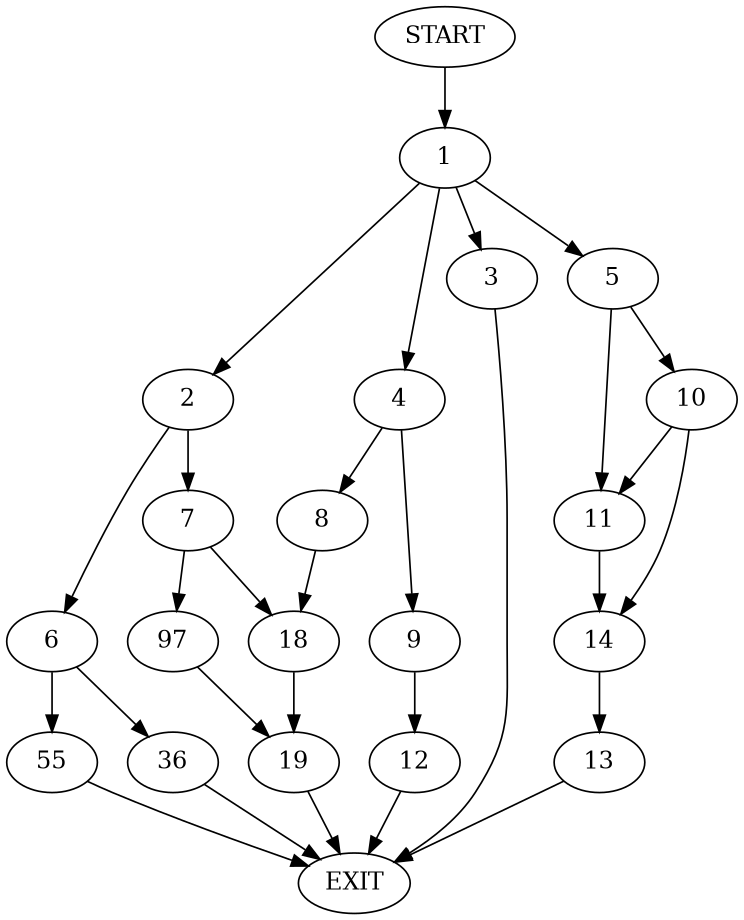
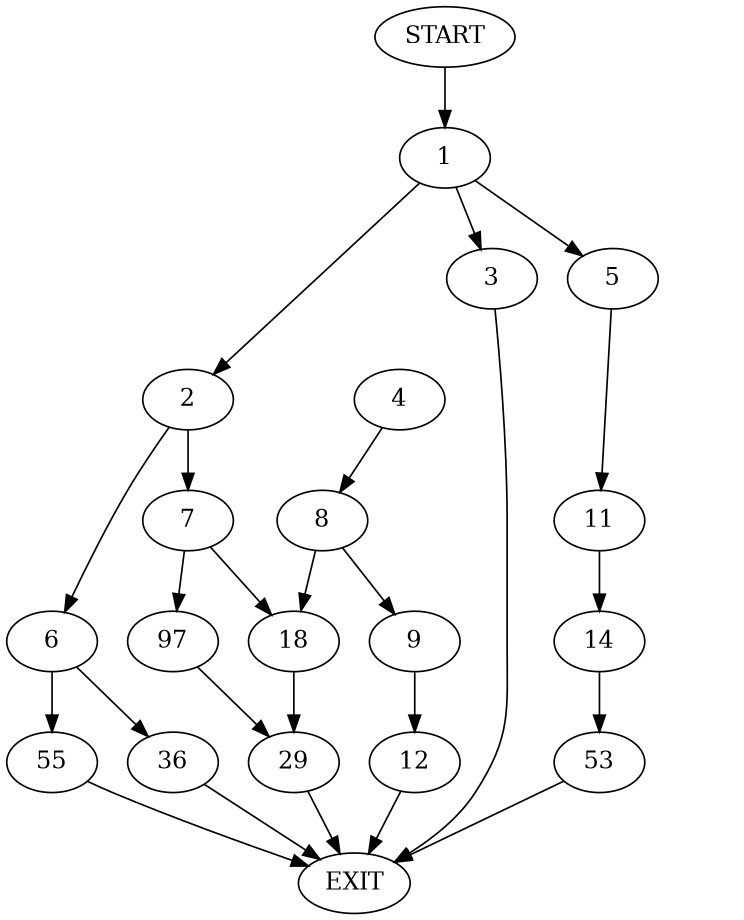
(424, 270) -> none
(692, 400) -> none
(407, 512) -> (363, 574)
(294, 762) -> (294, 762)
(599, 762) -> (599, 762)
